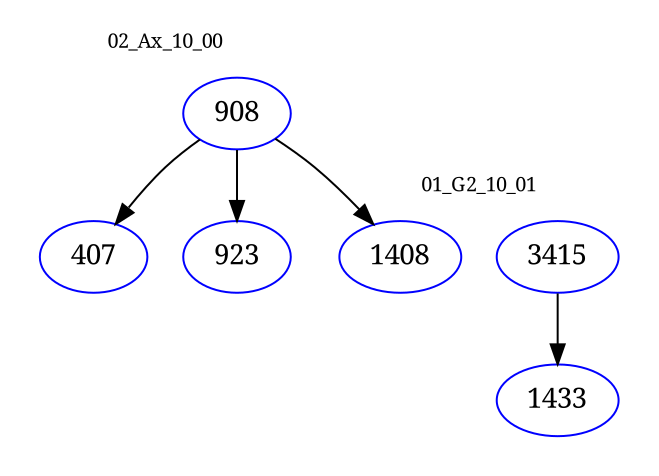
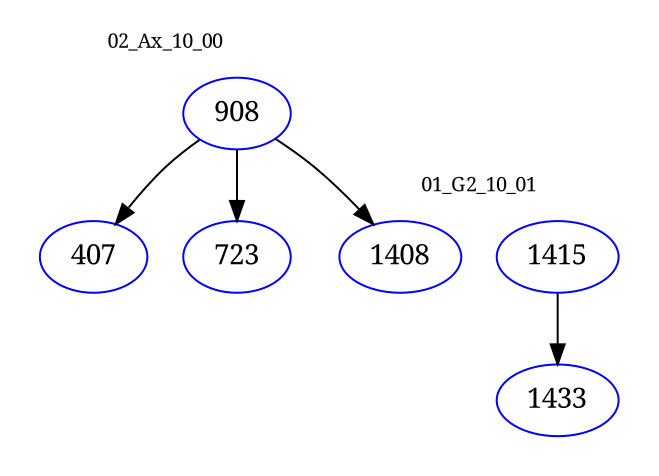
(237, 257) -> (237, 257)
(558, 257) -> (558, 257)
